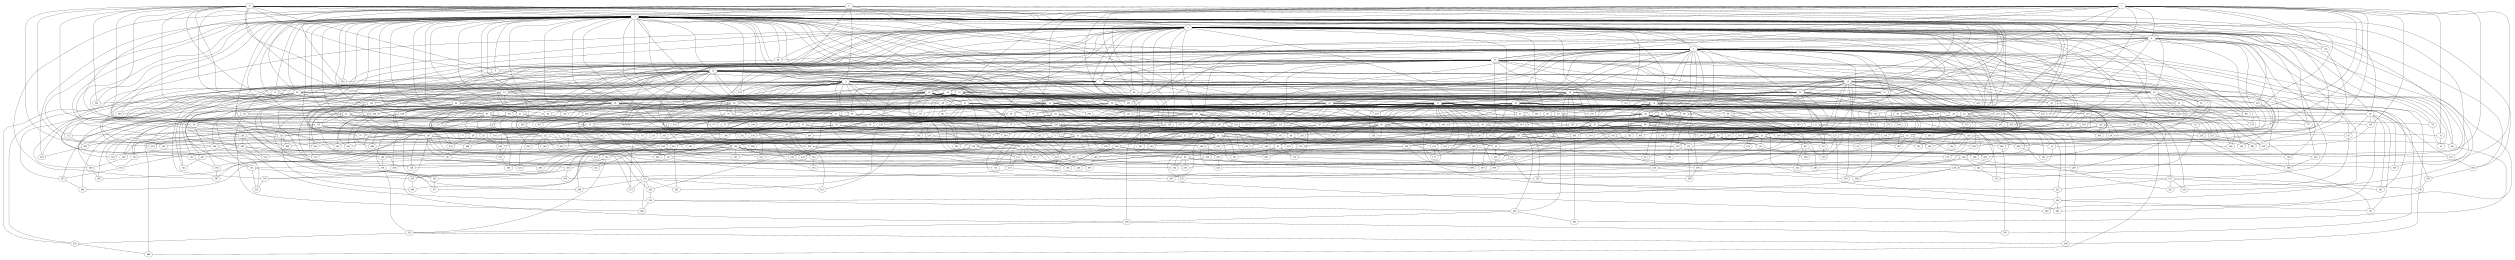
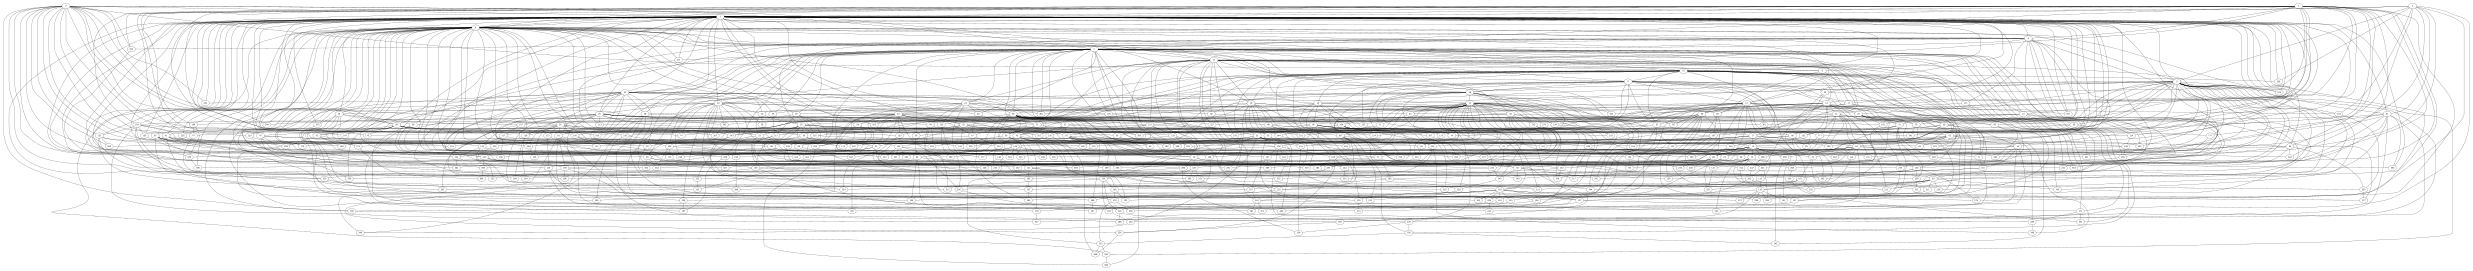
(1799, 51) -> (1654, 129)
(621, 96) -> (1790, 127)
(430, 109) -> (1007, 129)
(2078, 119) -> (493, 141)
(975, 124) -> (2119, 217)
(945, 147) -> (1707, 148)
(1333, 173) -> (1064, 207)
